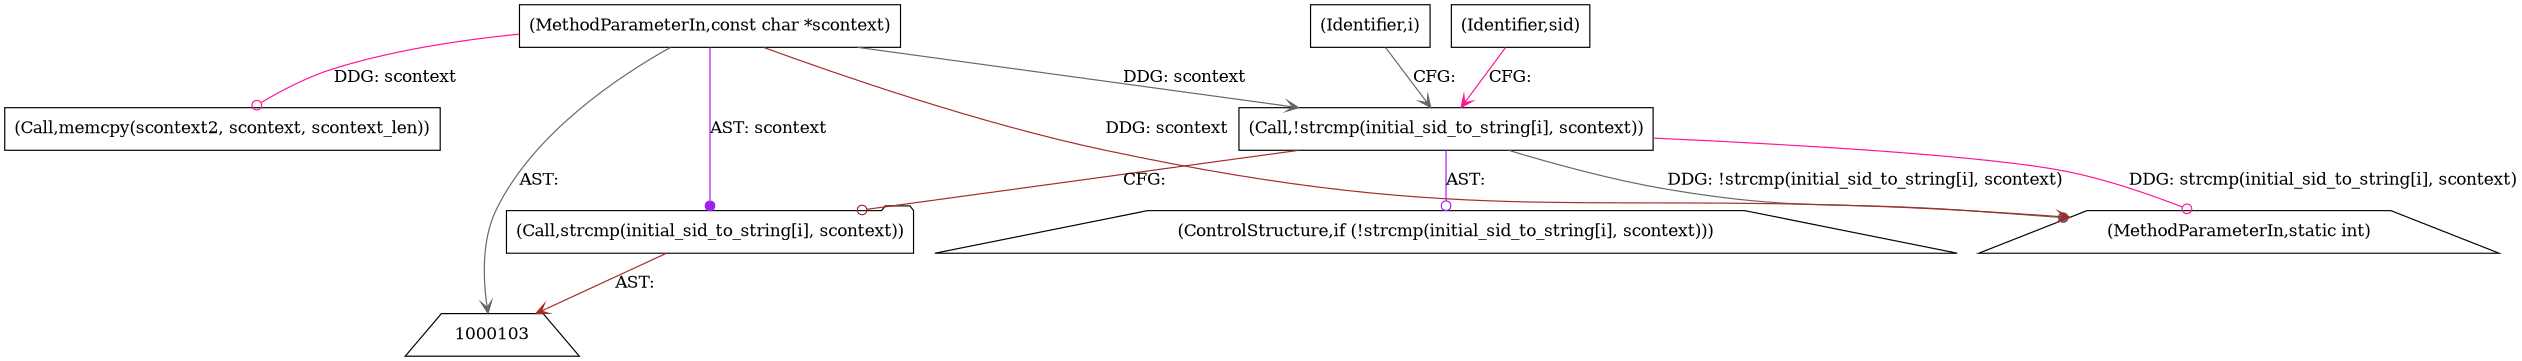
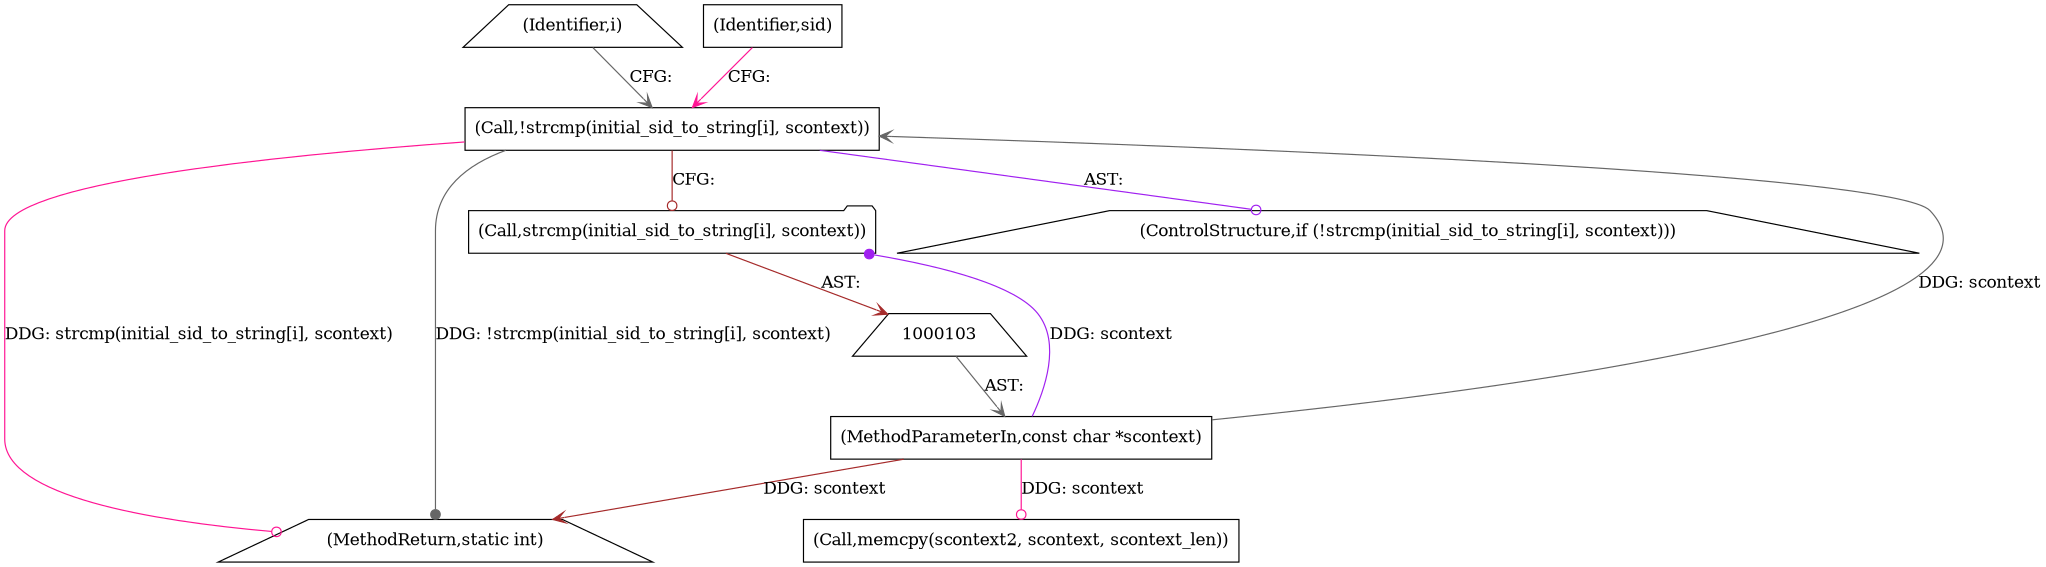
(1370, 26) -> (573, 26)
(769, 129) -> (1111, 335)
(538, 149) -> (977, 382)
(2239, 232) -> (435, 541)
